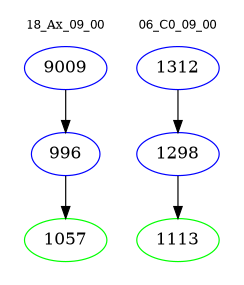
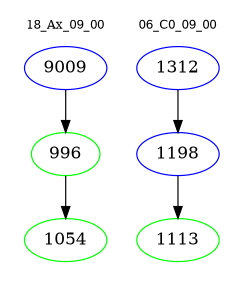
(66, 154) -> (66, 154)
(178, 154) -> (178, 154)
(66, 240) -> (66, 240)
